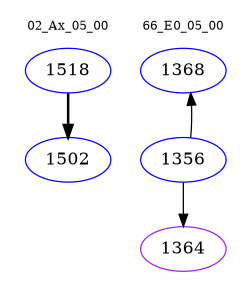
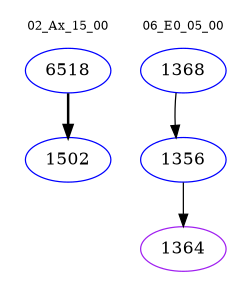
(68, 27) -> (68, 27)
(183, 27) -> (183, 27)
(68, 71) -> (68, 71)
(192, 122) -> (175, 109)
